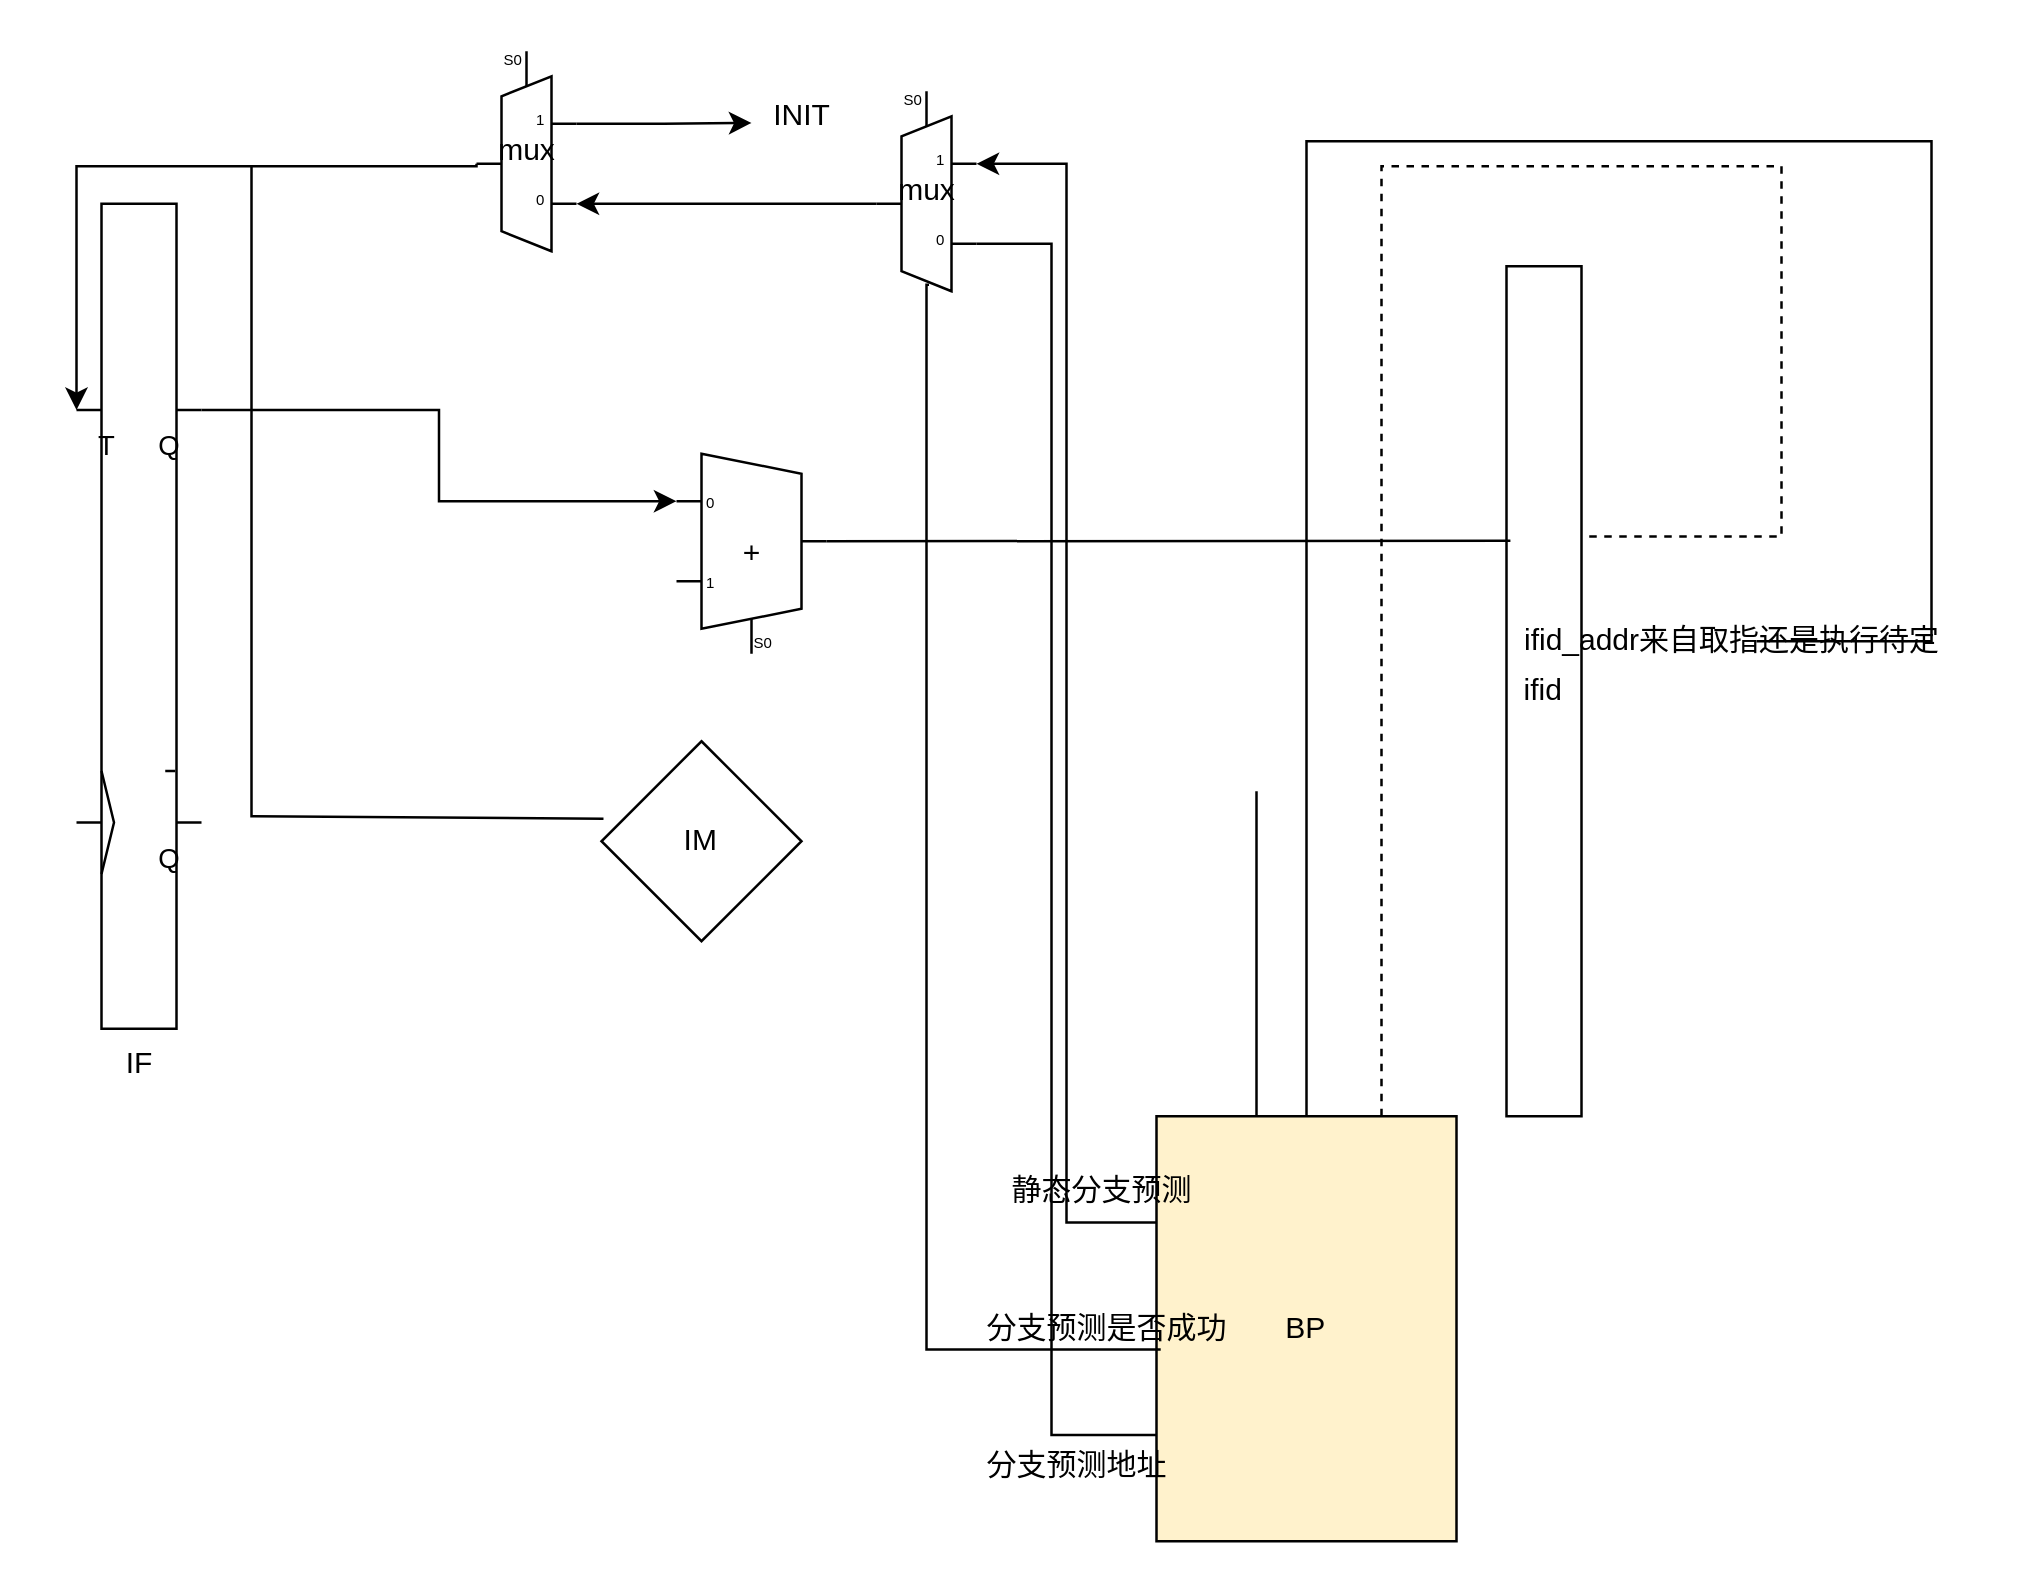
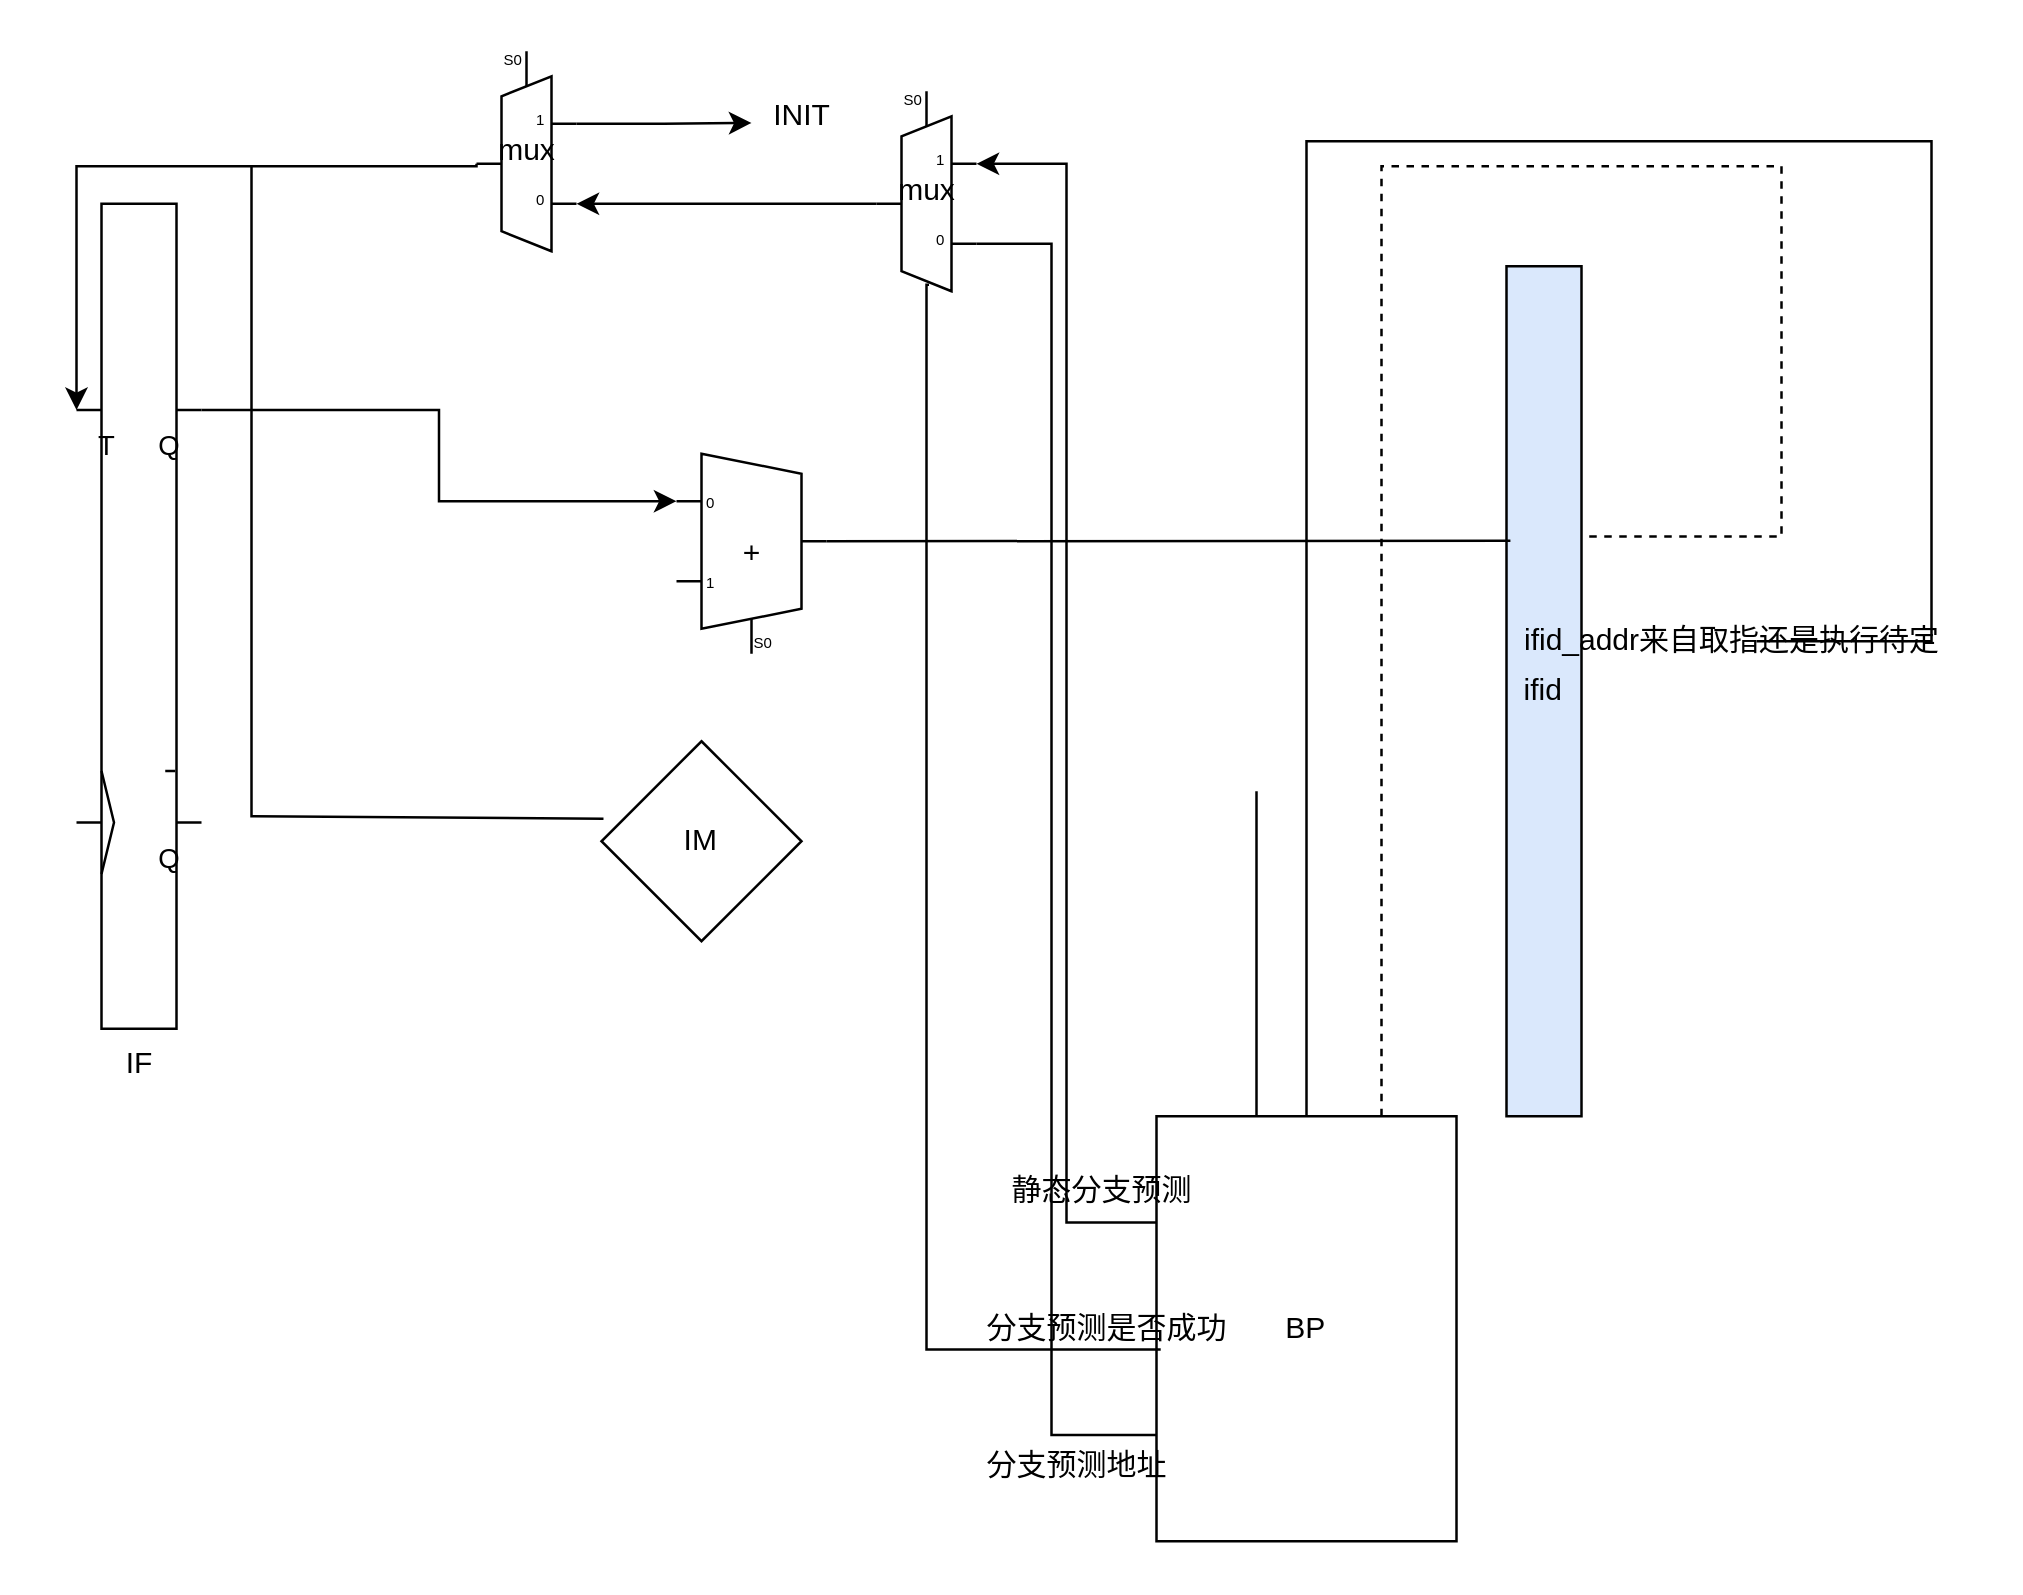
(1544, 691) -> (1544, 691)
(1306, 1329) -> (1306, 1329)
